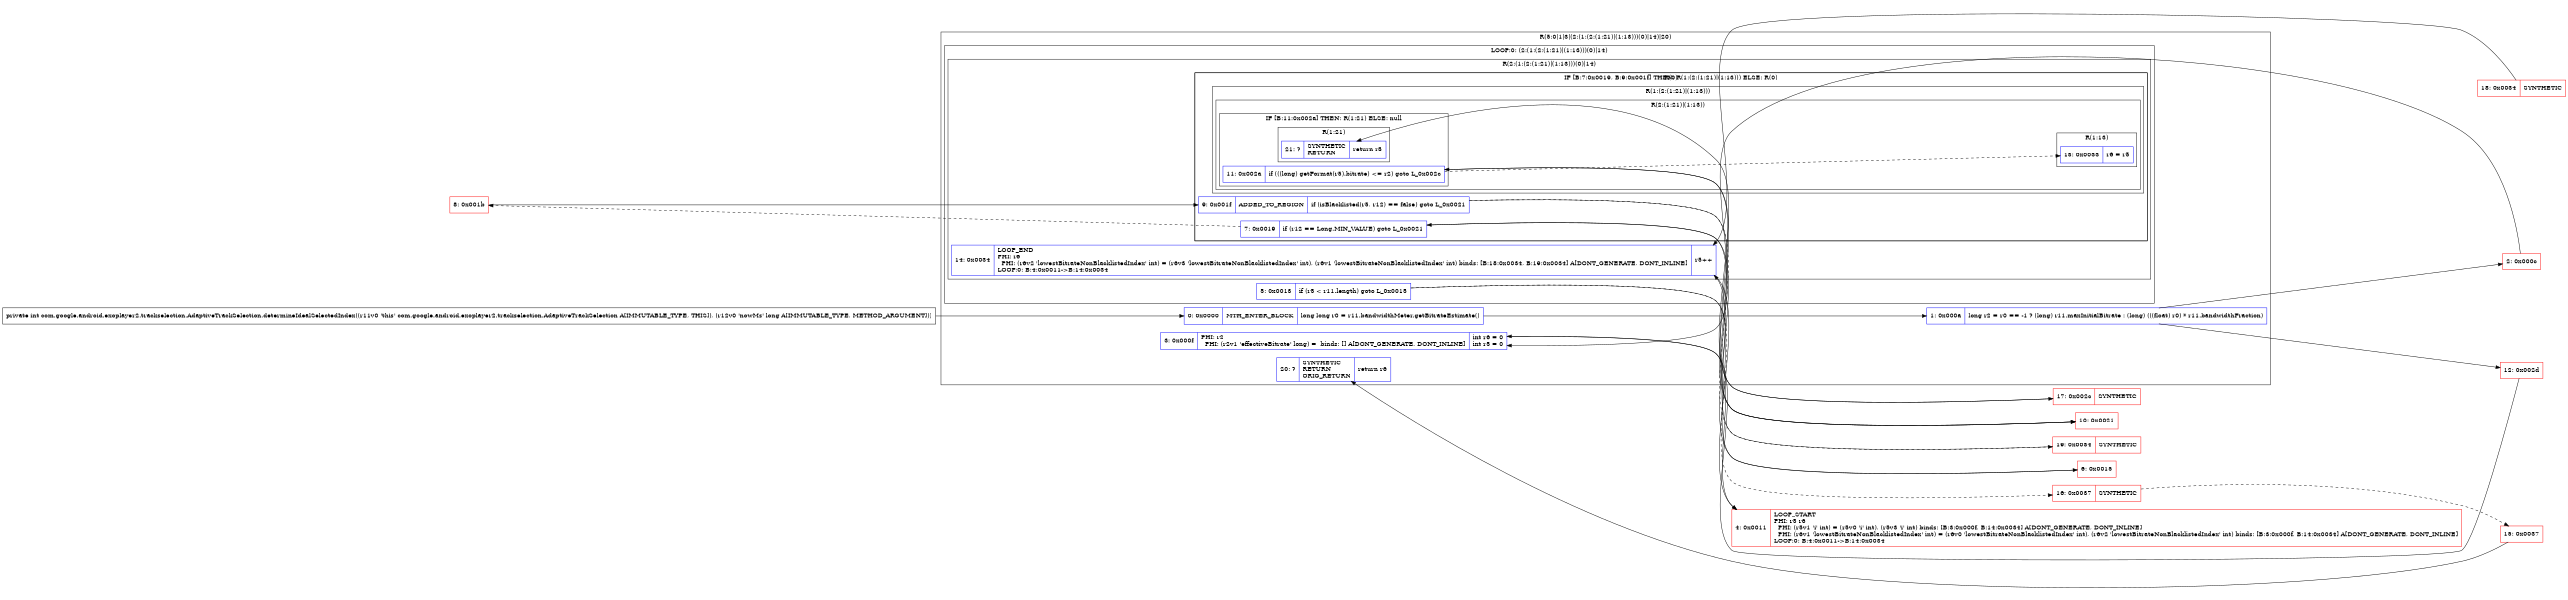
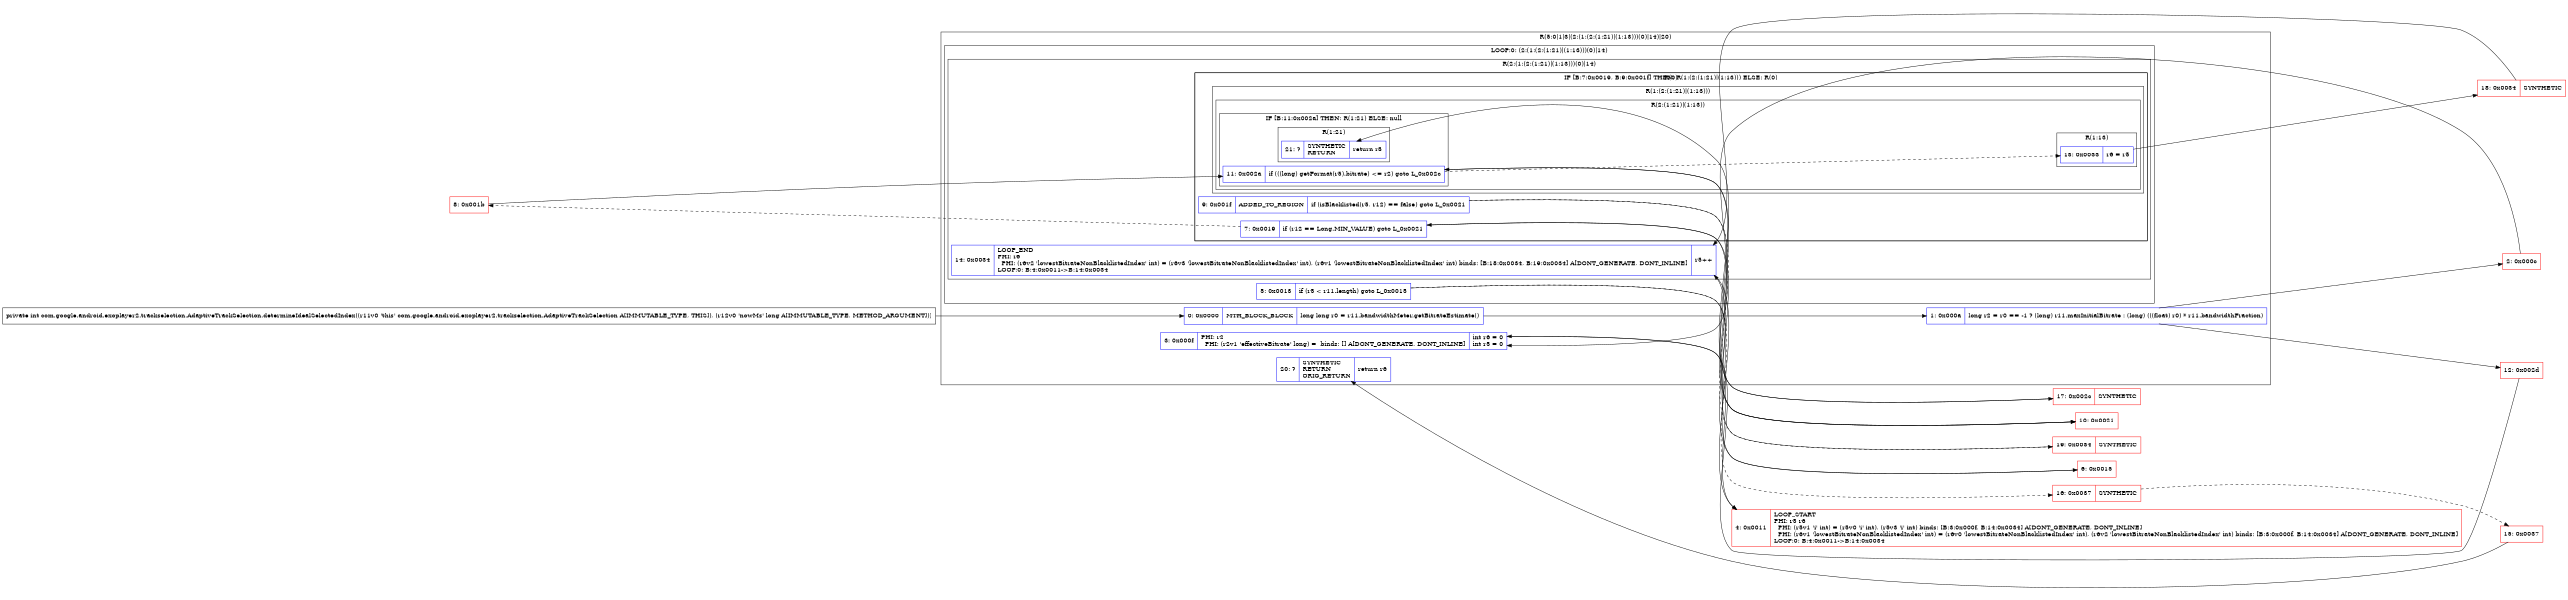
none -> (2303, 122)
(841, 205) -> (853, 187)
(1260, 316) -> (1260, 316)
